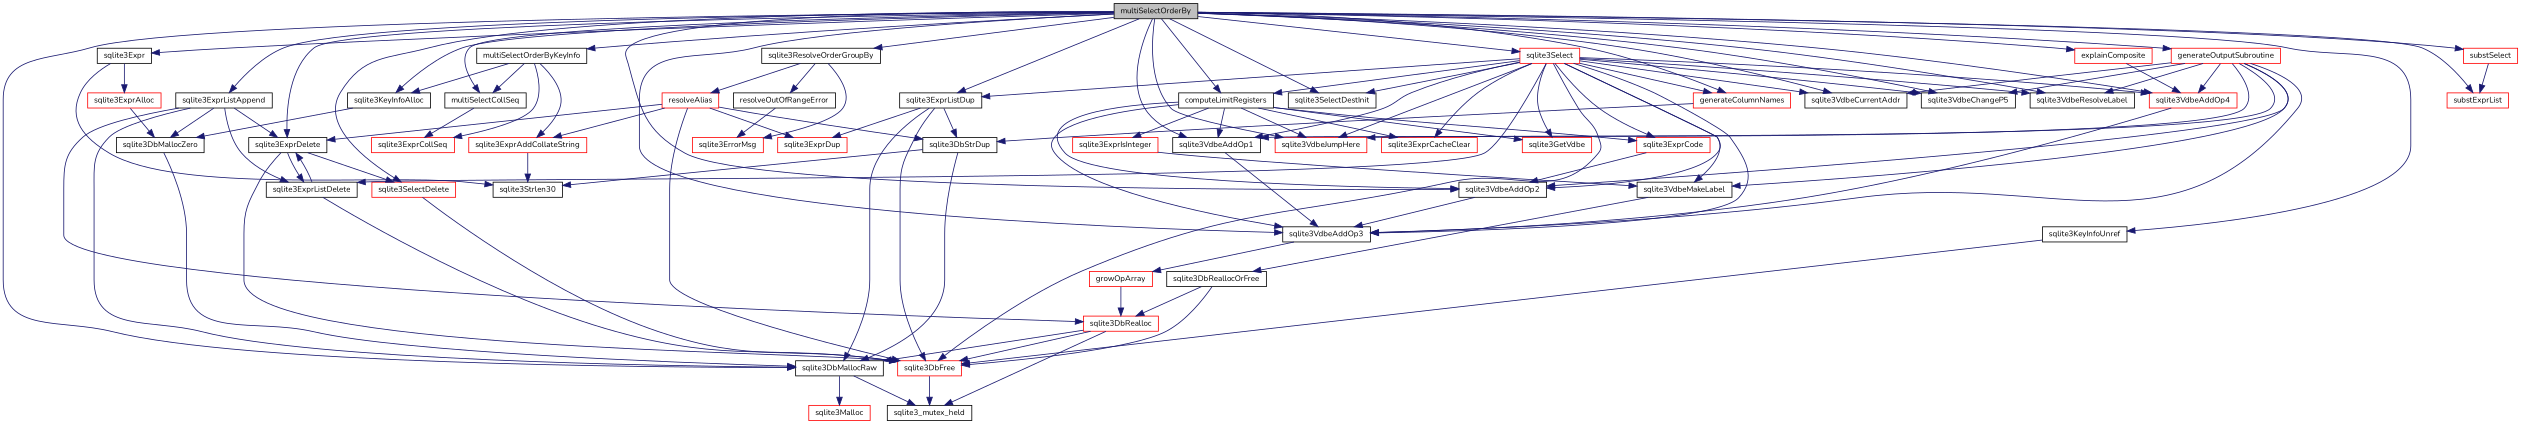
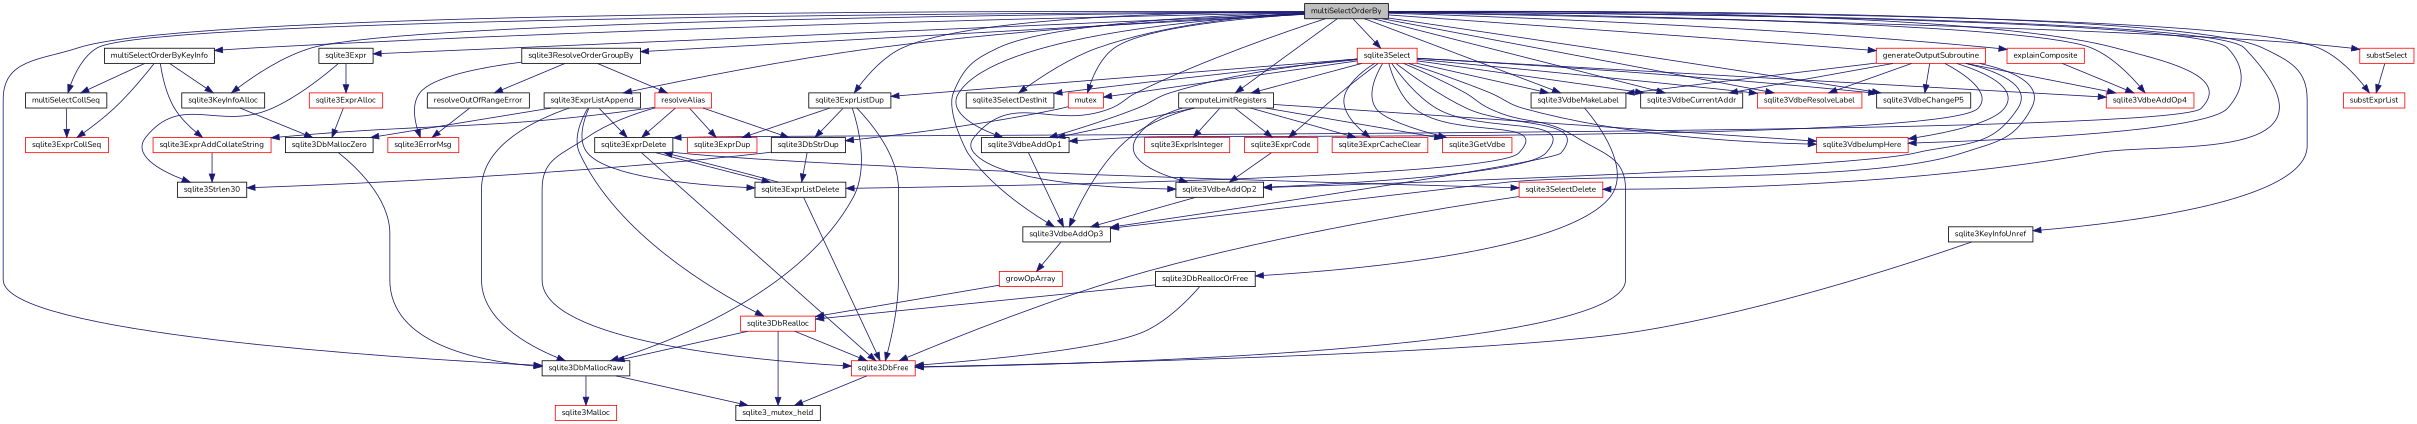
(1742, 100) -> (1086, 100)
(2082, 100) -> (1810, 100)
(1393, 171) -> (1459, 54)
(1780, 201) -> none
(945, 274) -> (805, 167)
